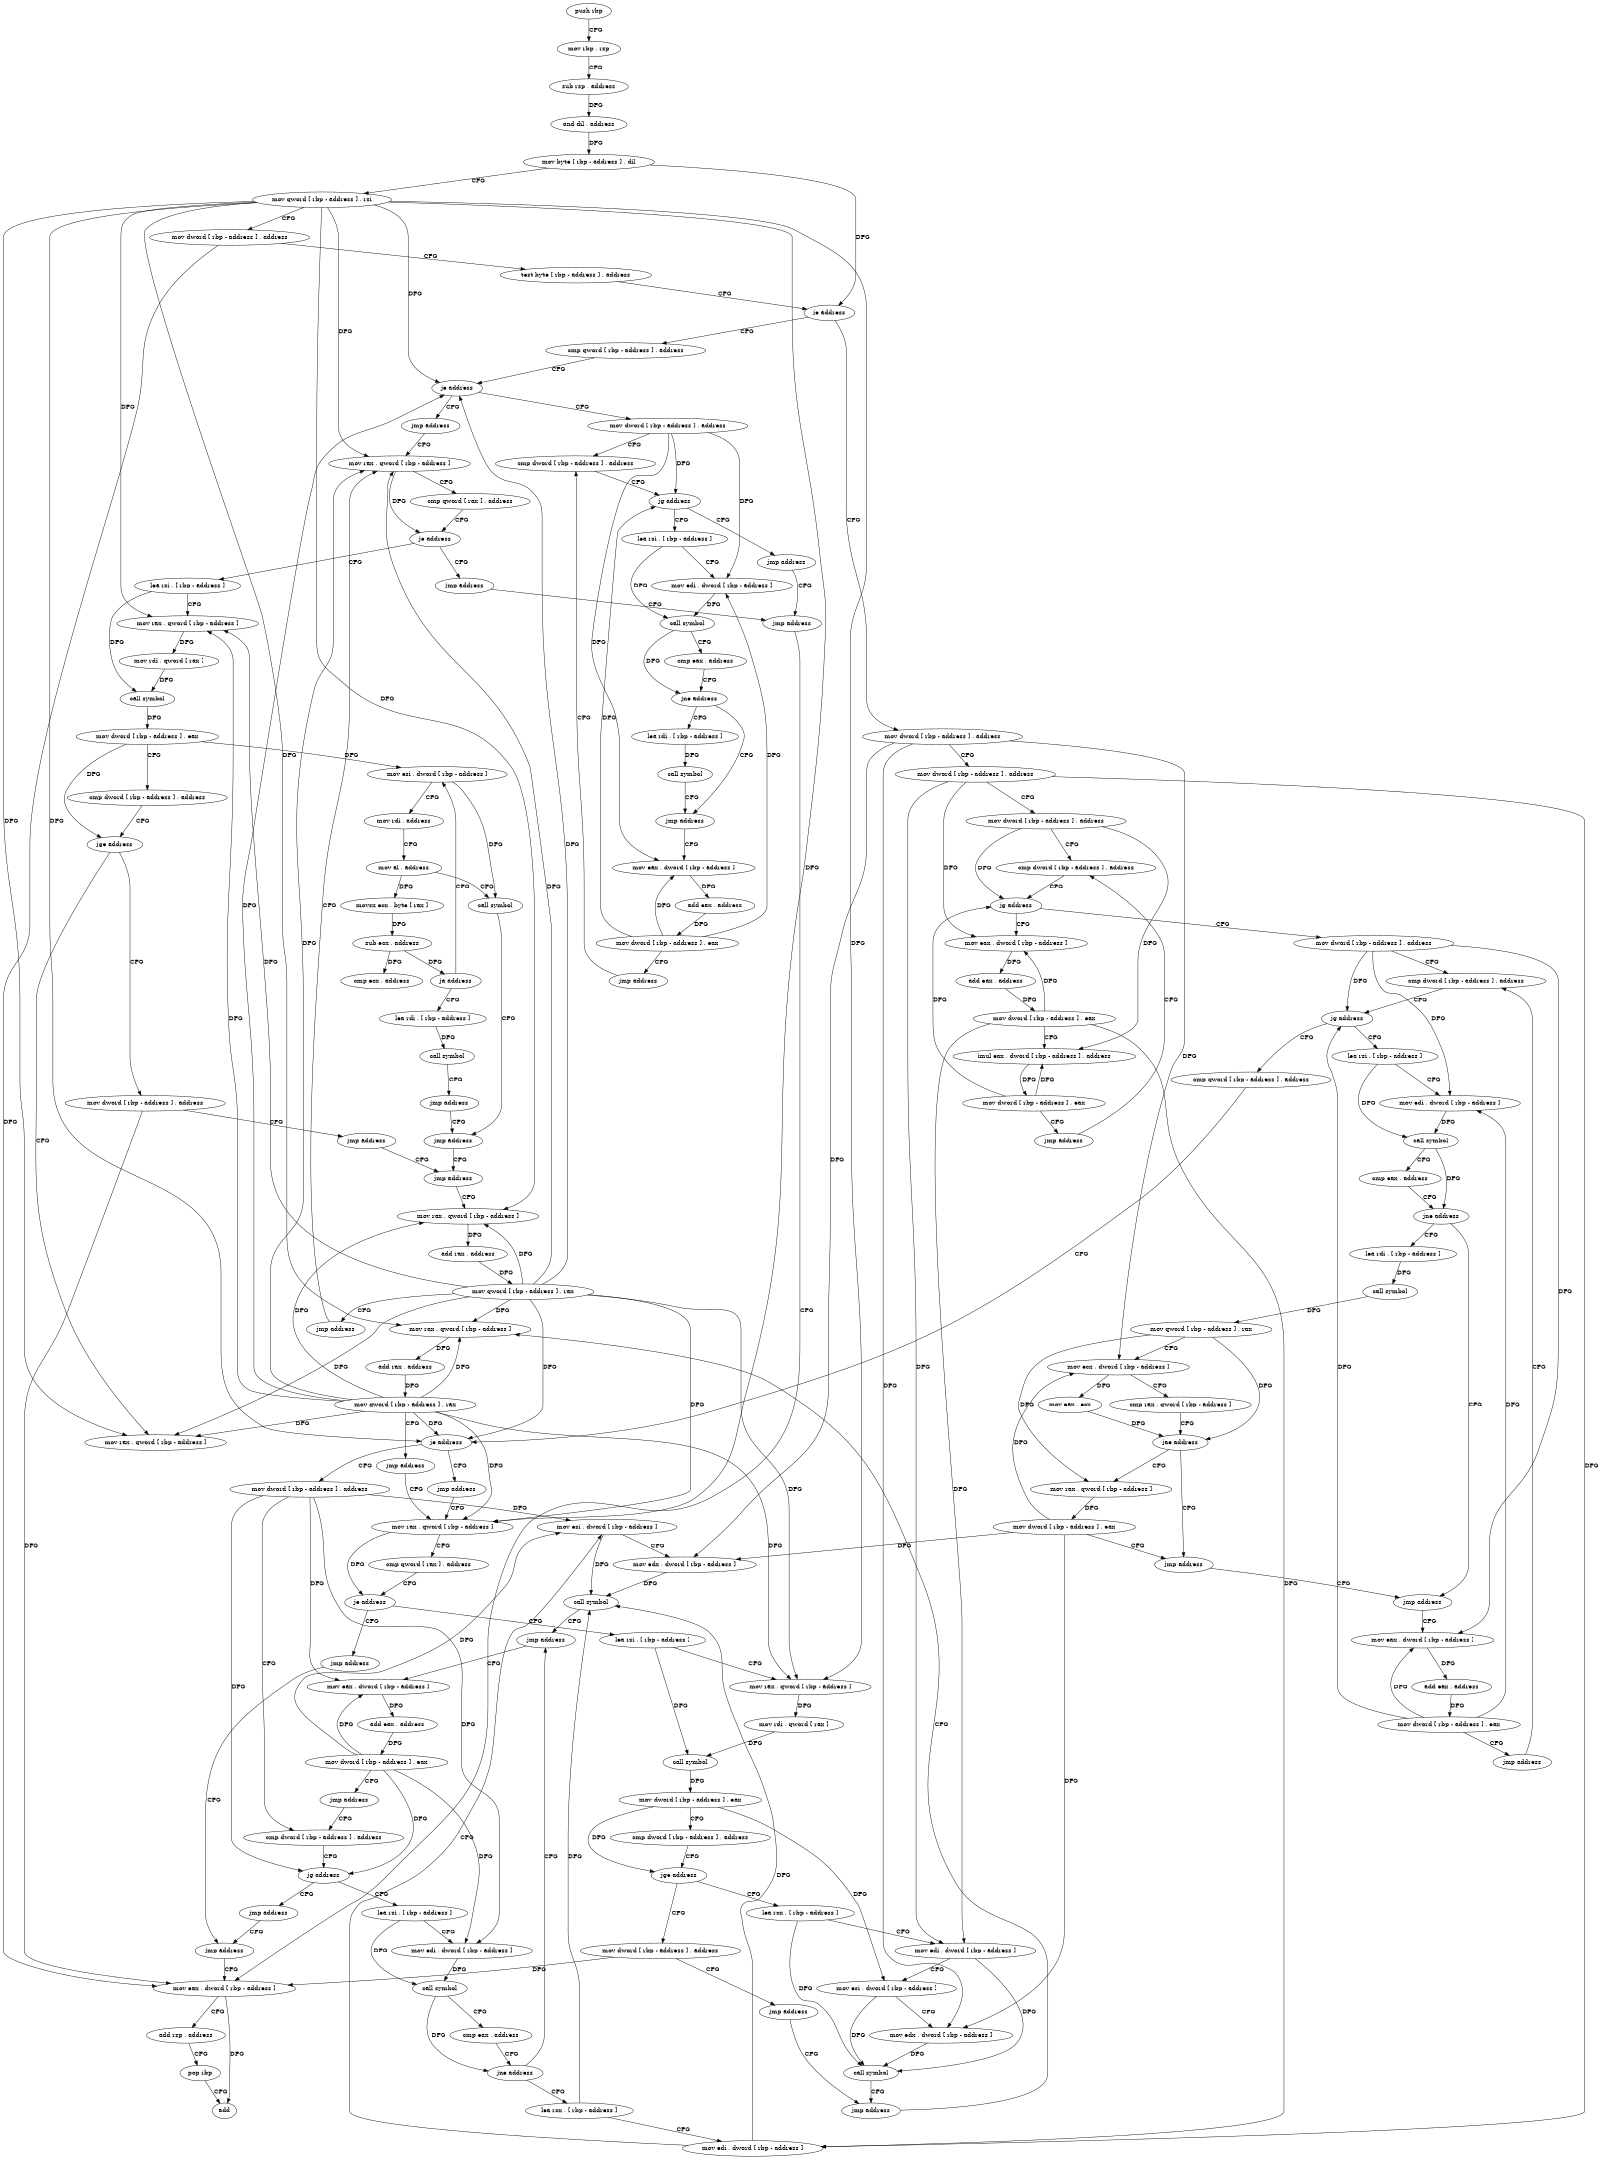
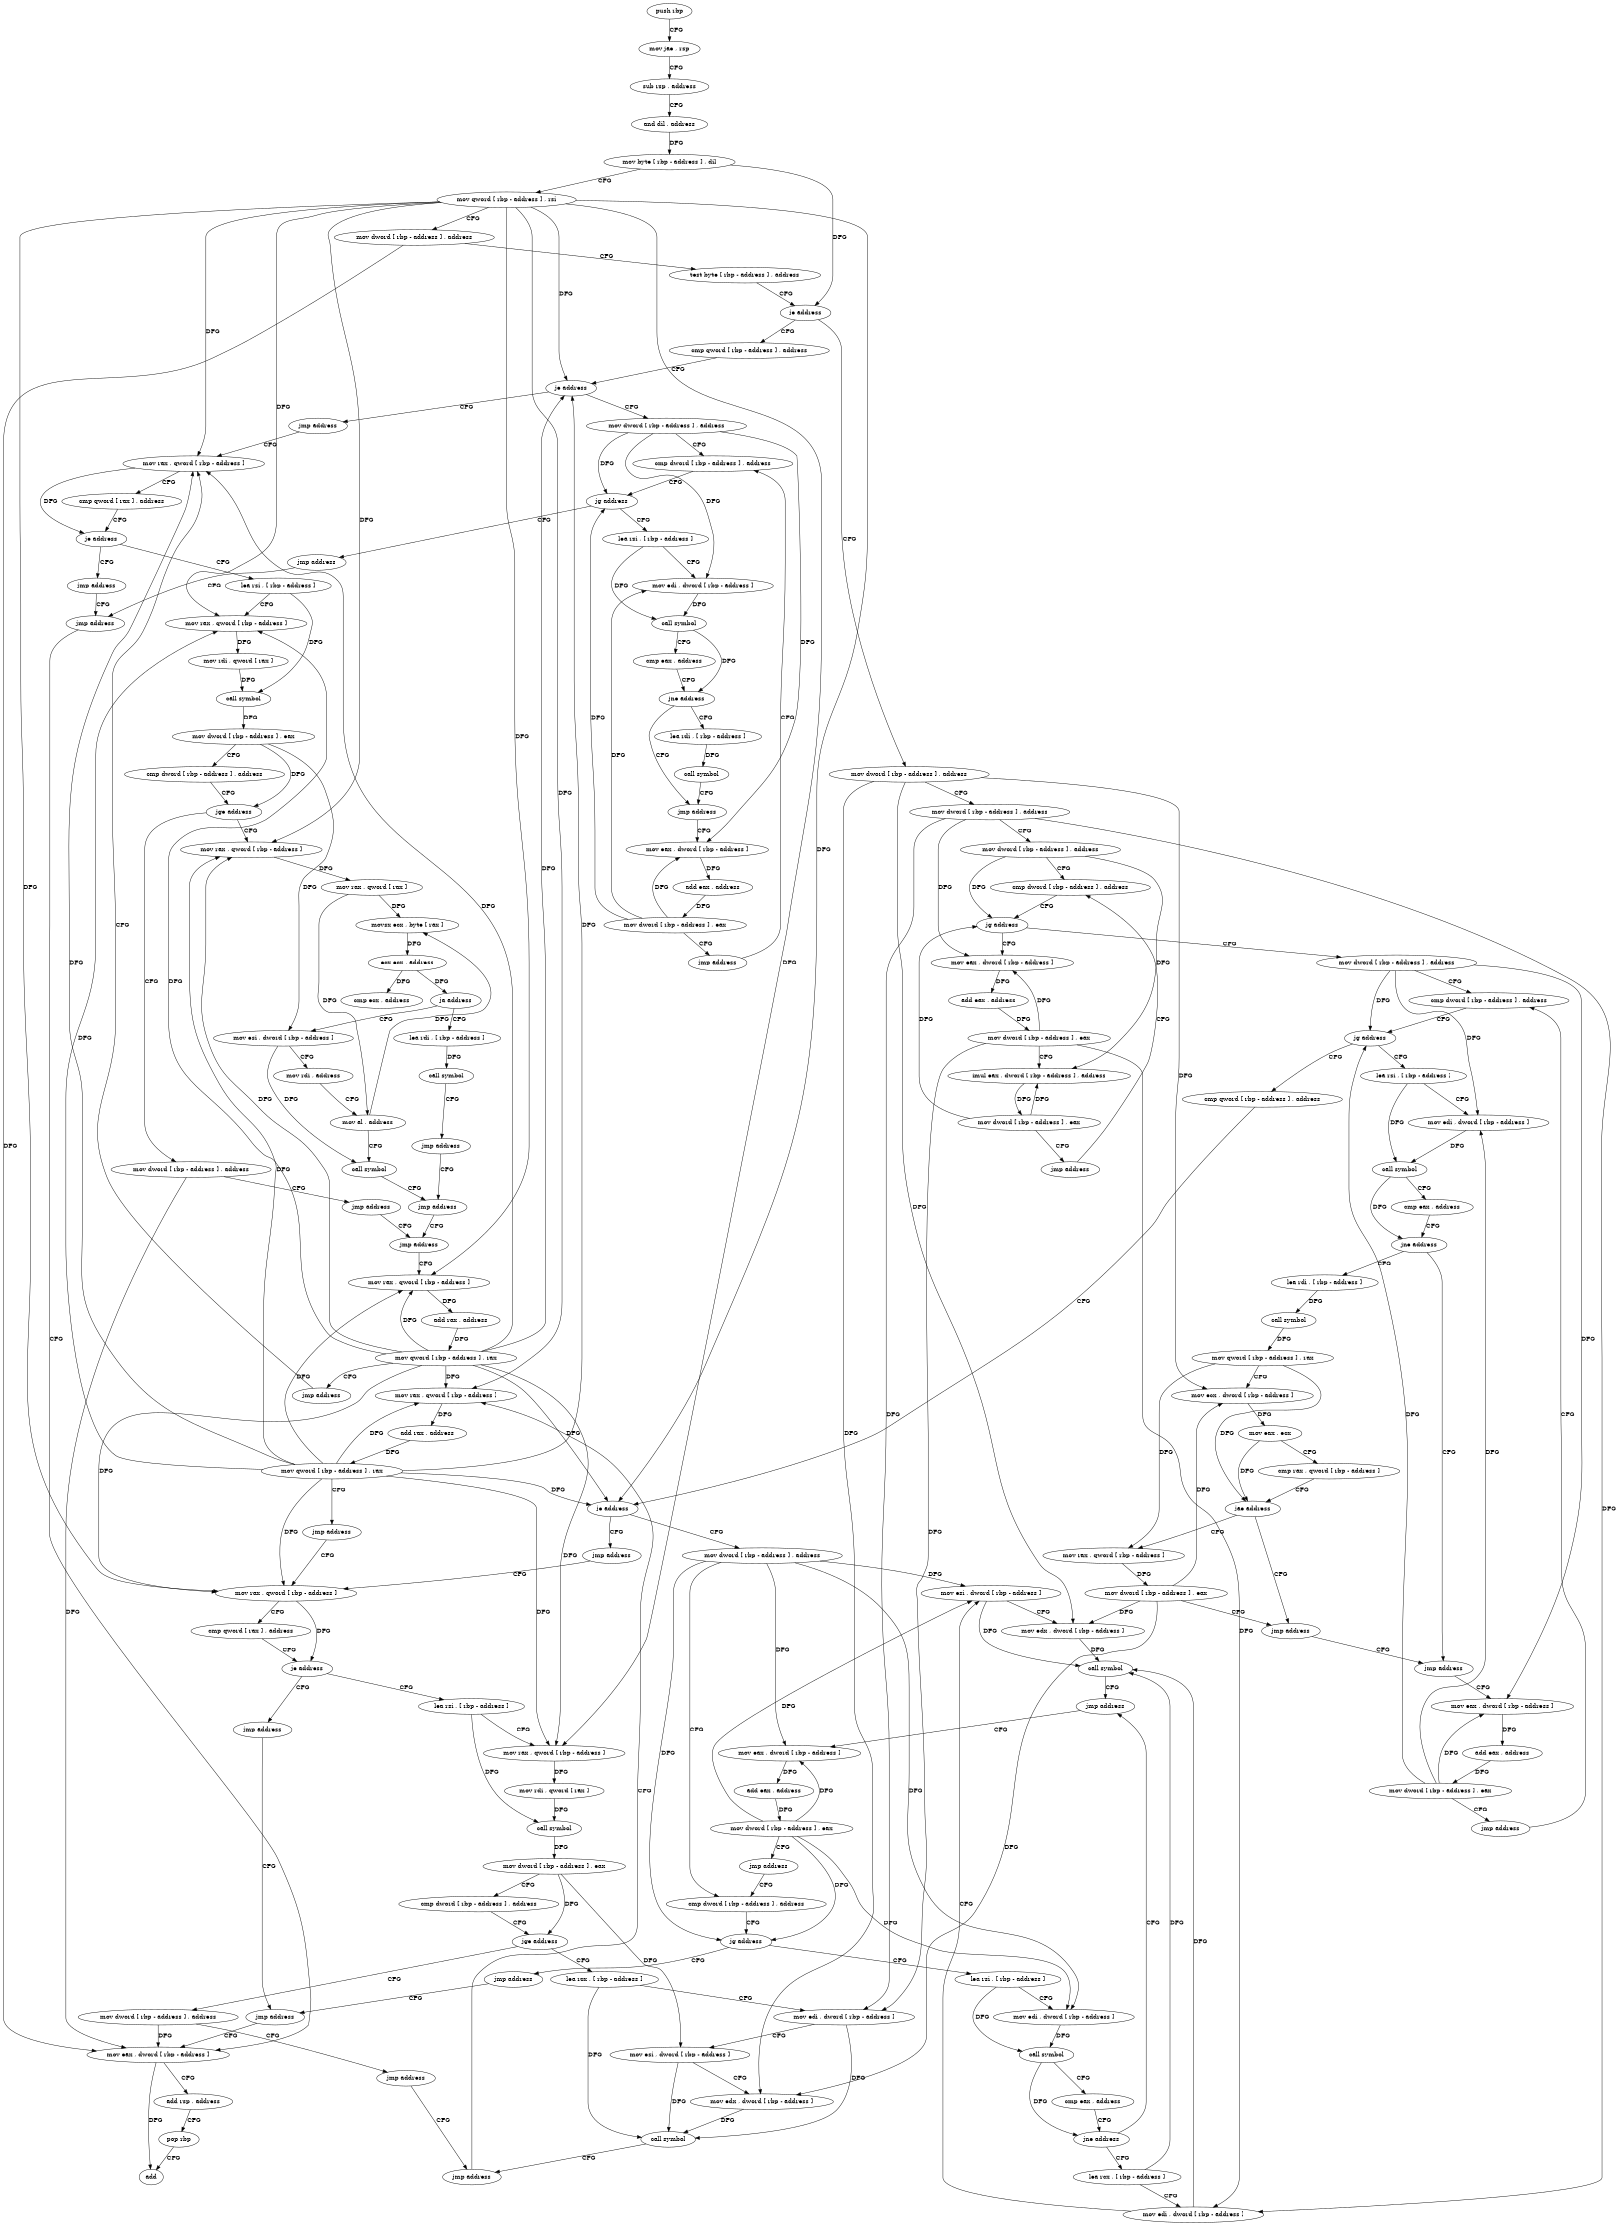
(589, 49) -> (670, 49)
(596, 106) -> (676, 106)
none -> (372, 887)
(392, 943) -> (407, 963)
(1148, 1385) -> (1297, 1451)
